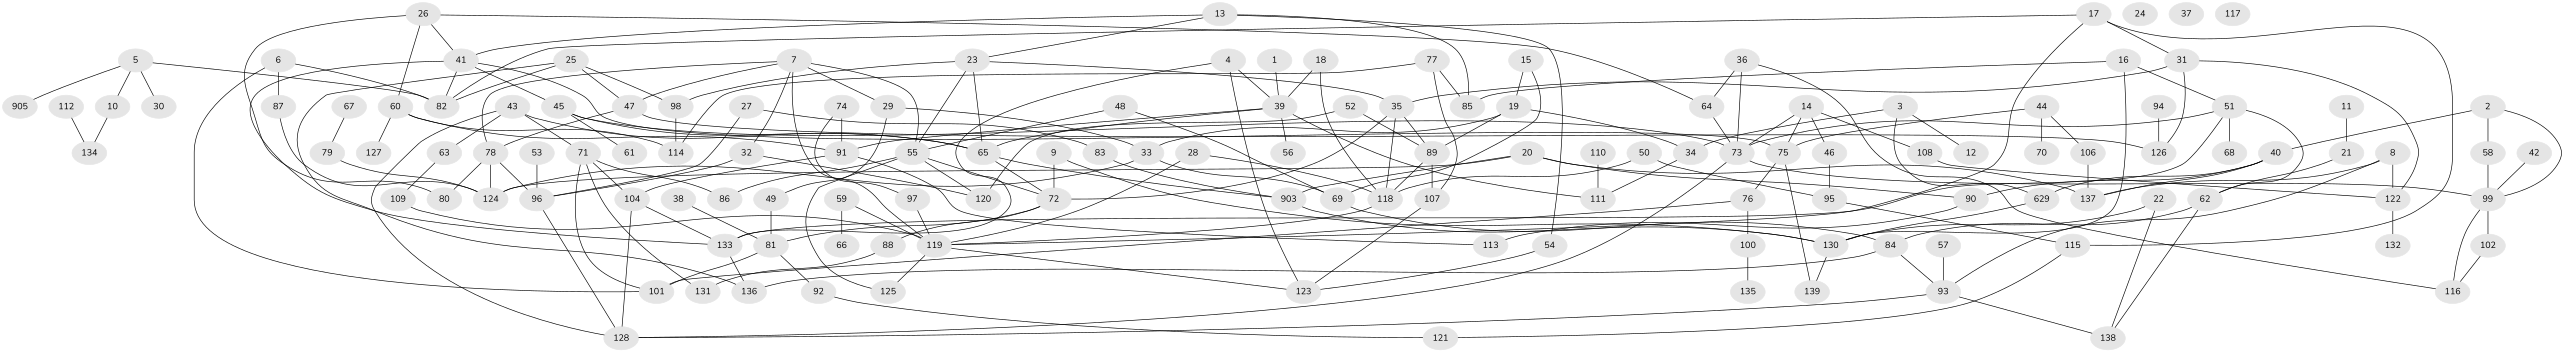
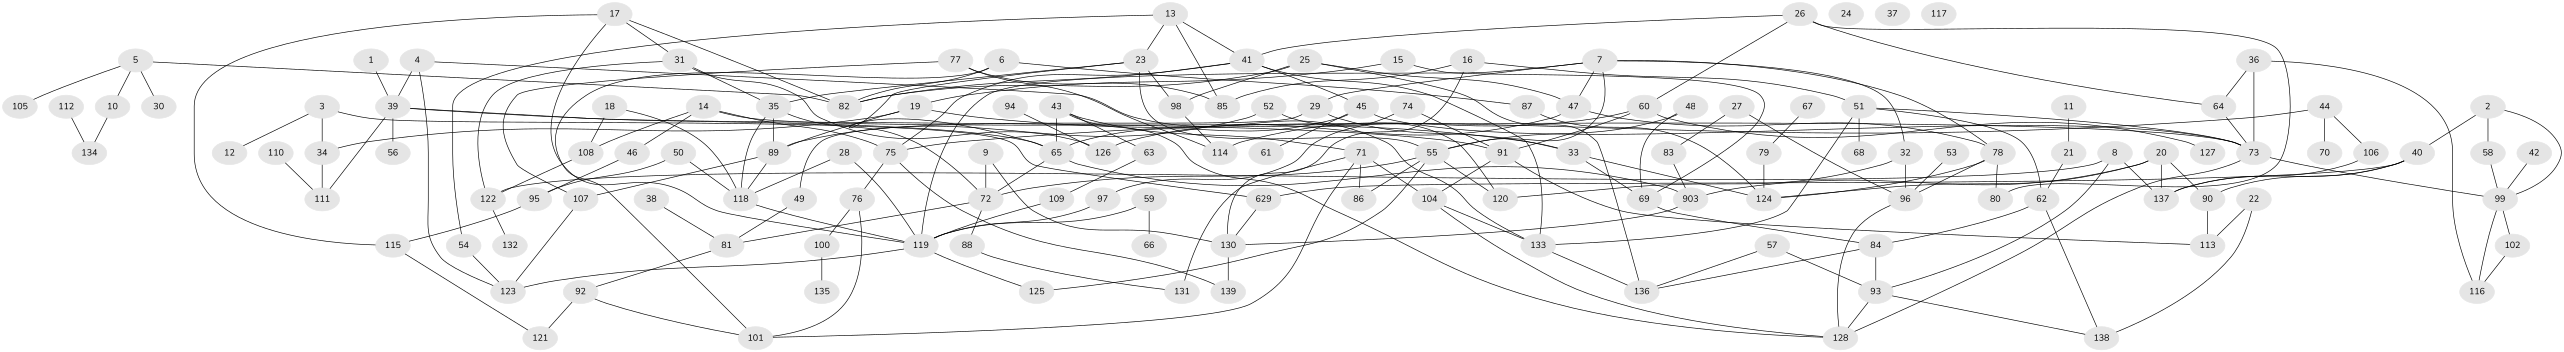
(1297, 87) -> (596, 134)
(20, 107) -> (20, 107)
(1943, 225) -> (2231, 222)
(714, 269) -> (666, 320)
none -> (1707, 269)
